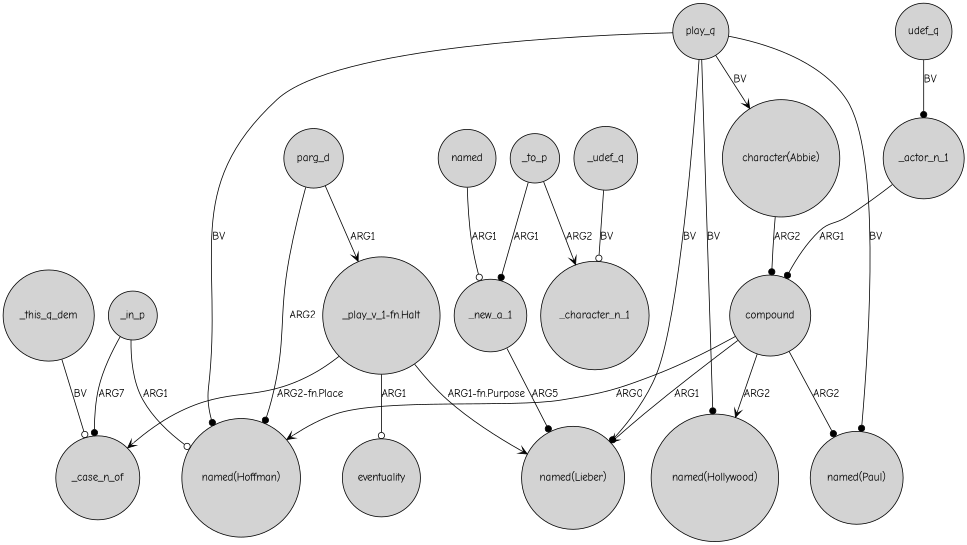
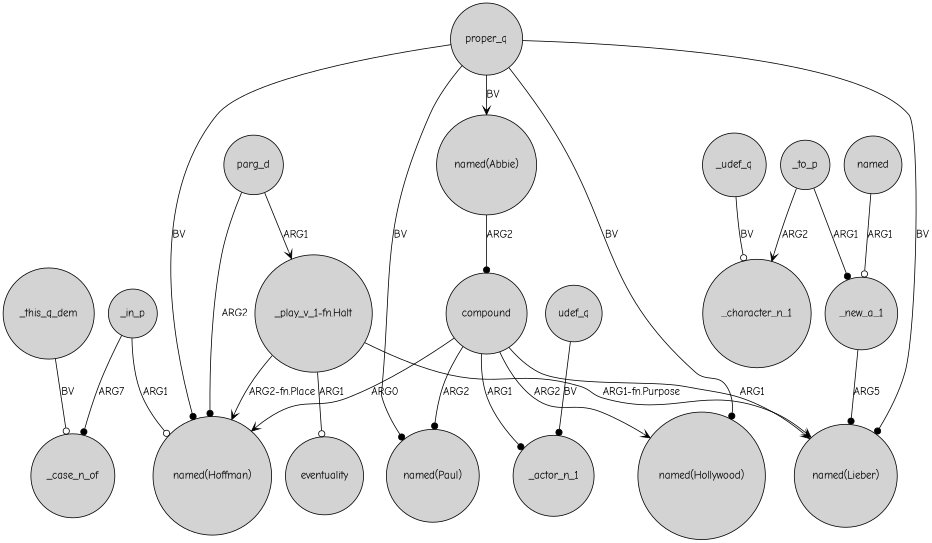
(701, 31) -> (487, 39)
(781, 158) -> (487, 165)
(835, 222) -> (490, 403)
(235, 395) -> (251, 383)
